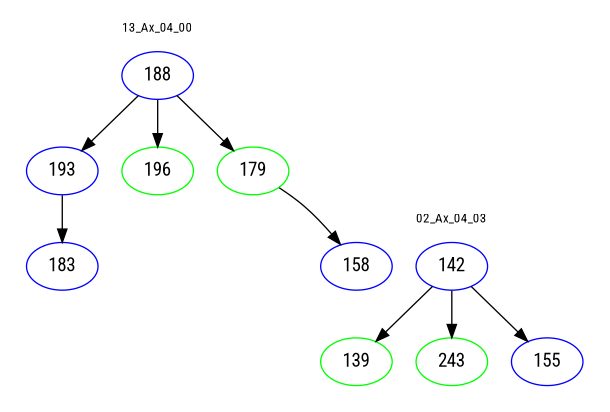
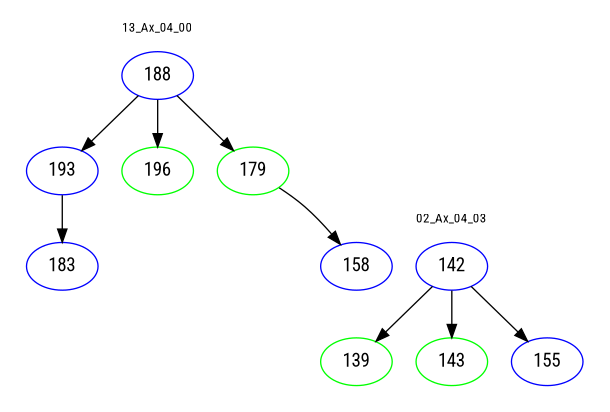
(452, 362) -> (452, 362)
